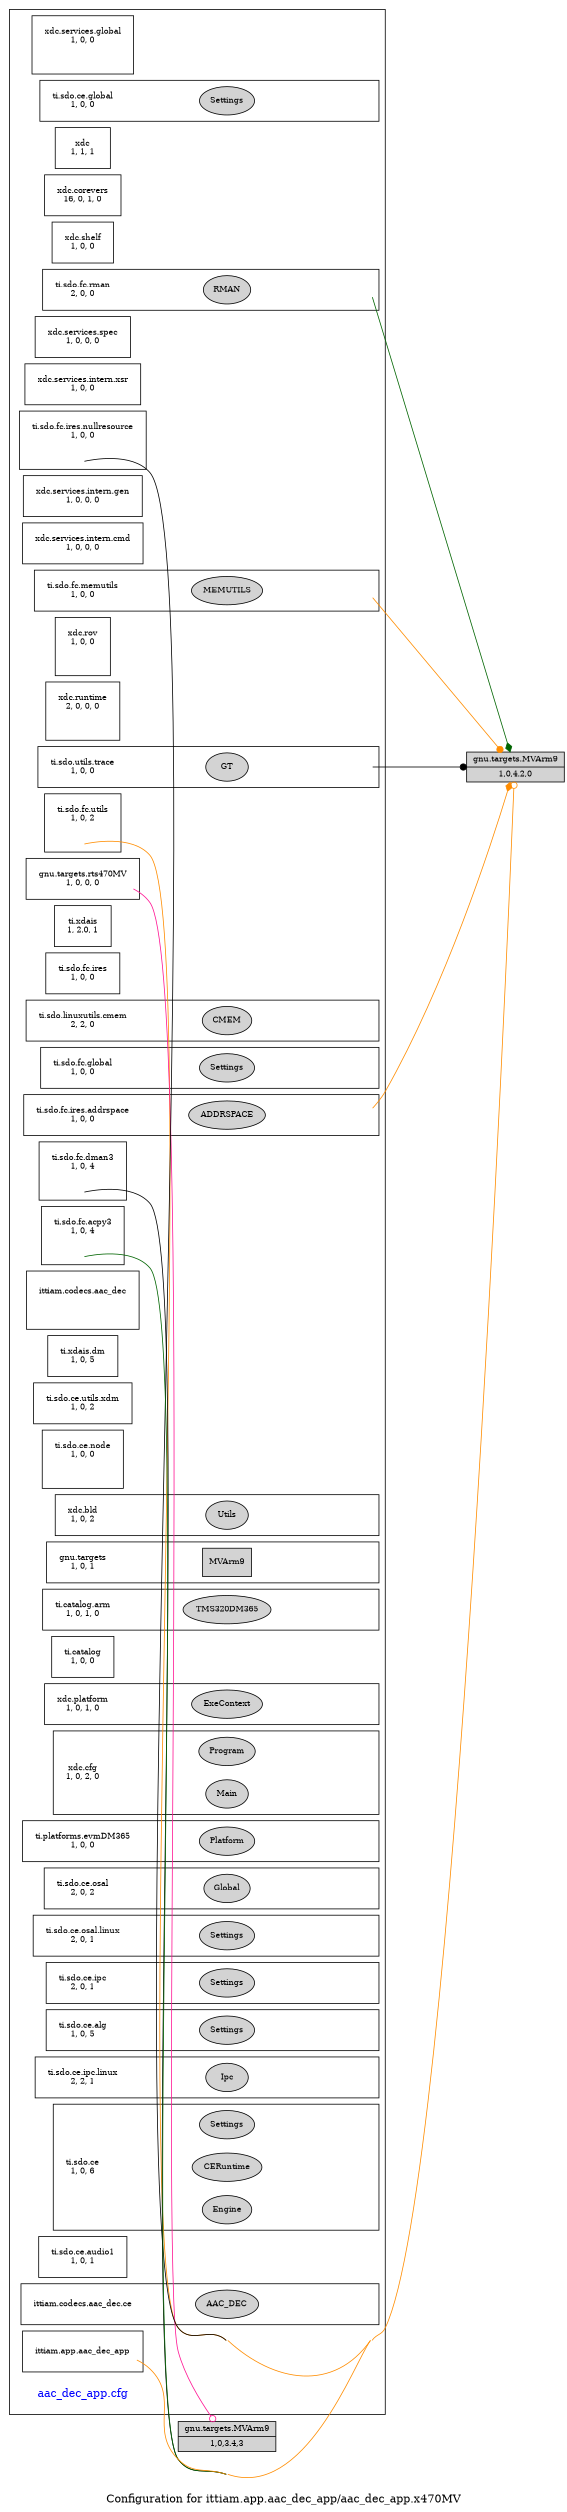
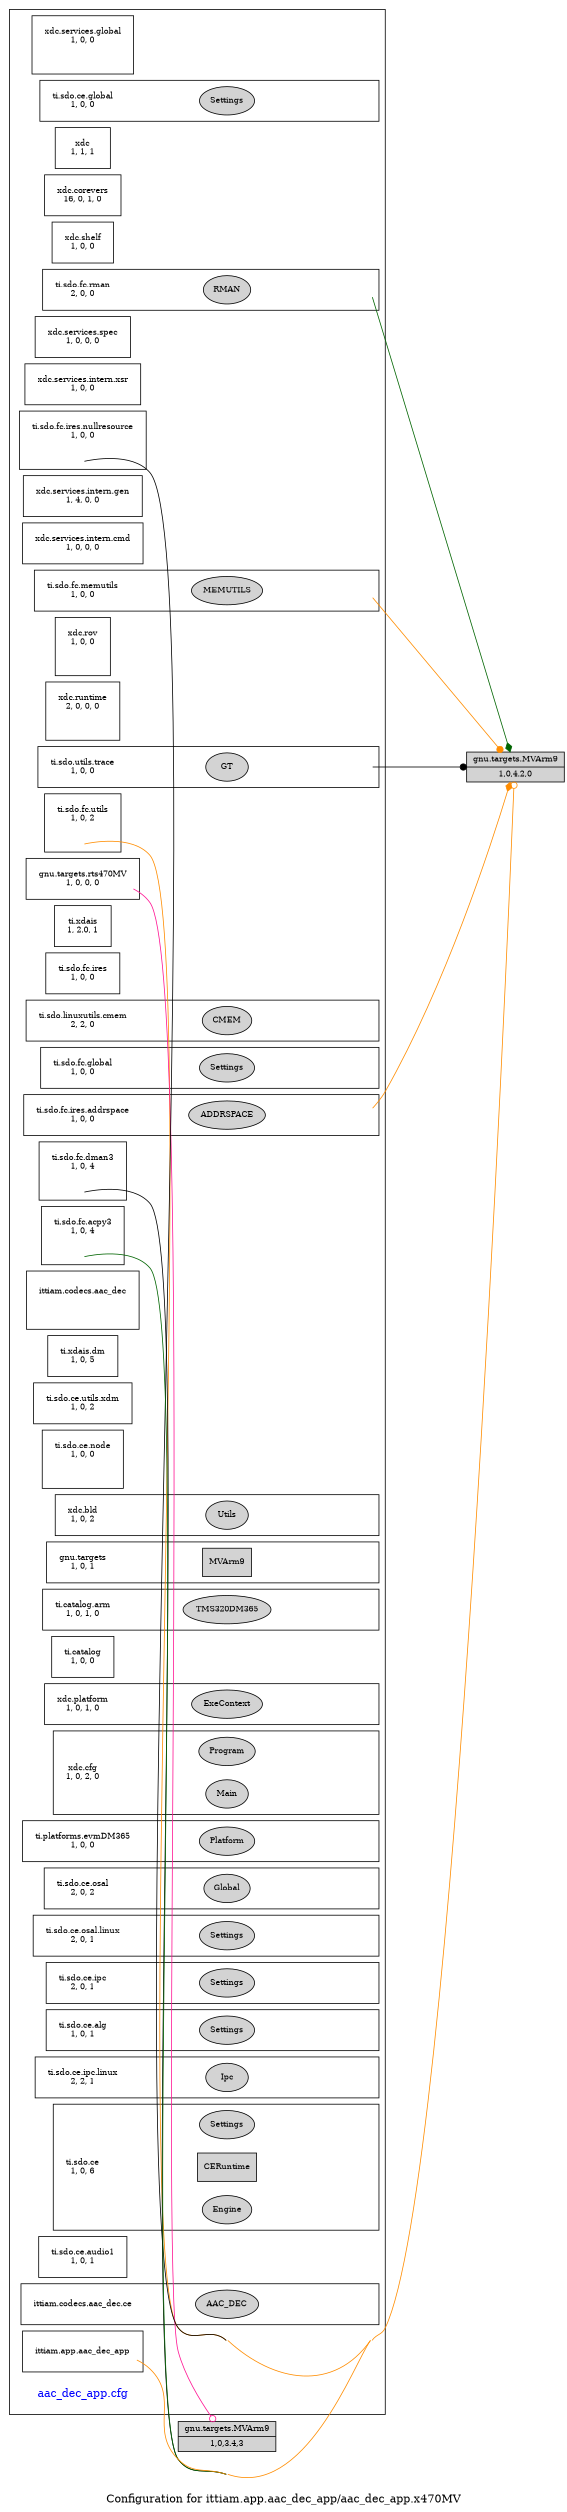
(83, 496) -> (83, 496)
(83, 2030) -> (83, 2030)
(227, 2167) -> (227, 2167)
